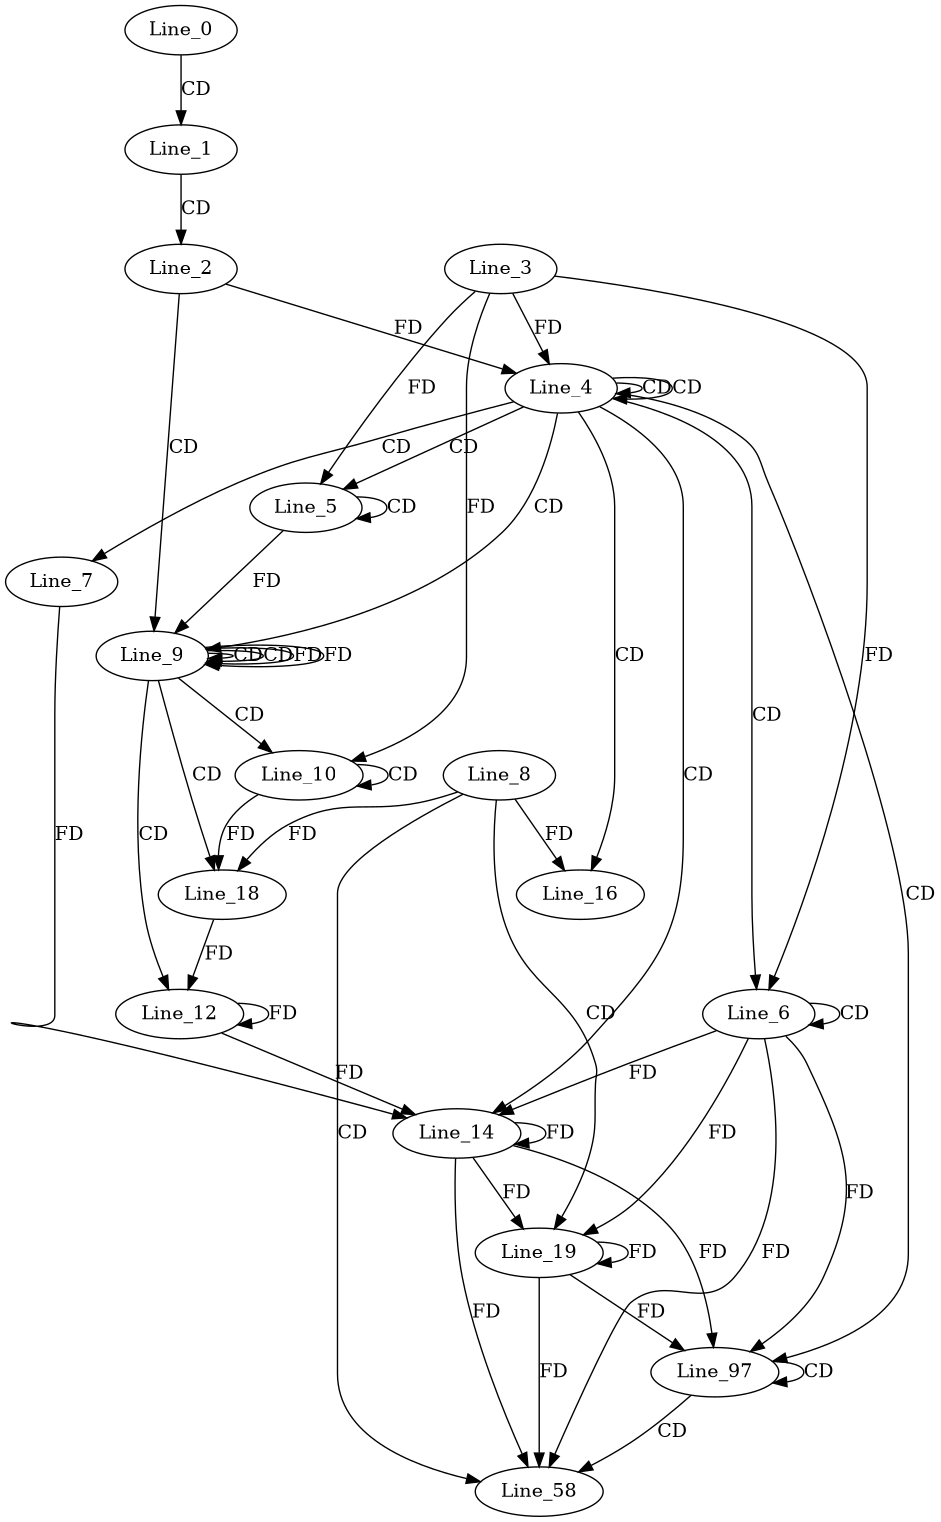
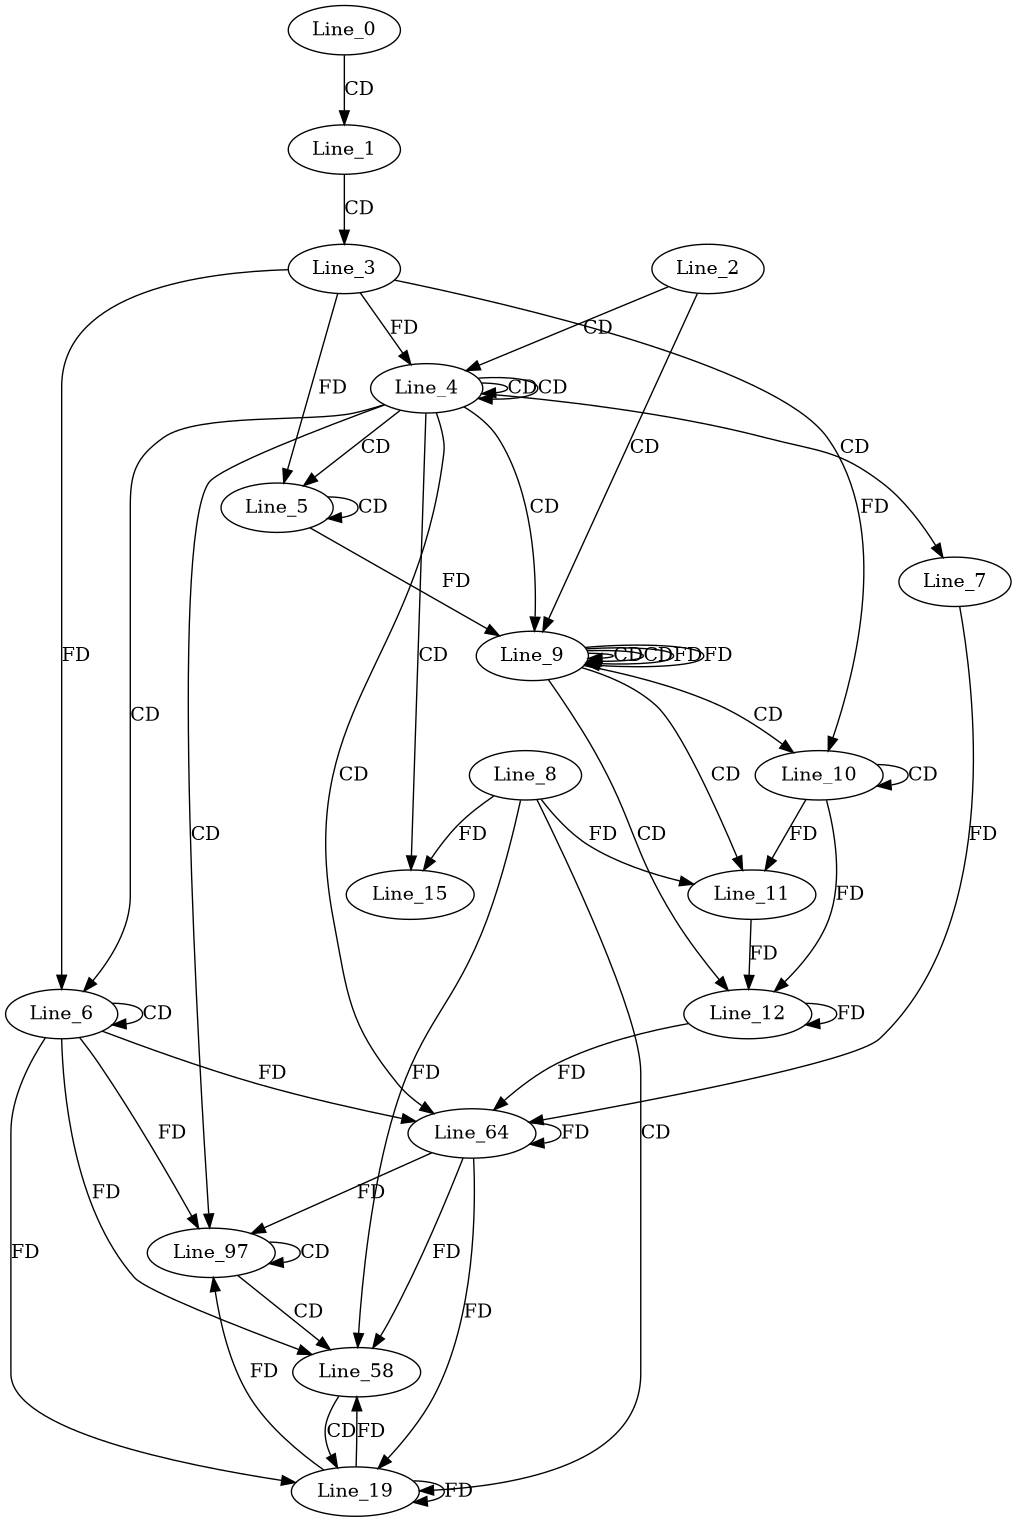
(181, 202) -> (344, 202)
(409, 329) -> (598, 329)
(222, 895) -> (752, 895)
(580, 895) -> (410, 895)
none -> (834, 898)
(353, 1133) -> (427, 1074)
(457, 1133) -> (472, 1133)
none -> (326, 1425)
